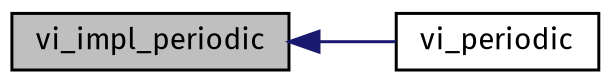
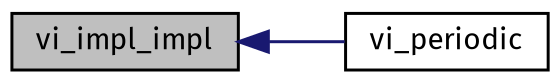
(150, 42) -> (125, 42)
